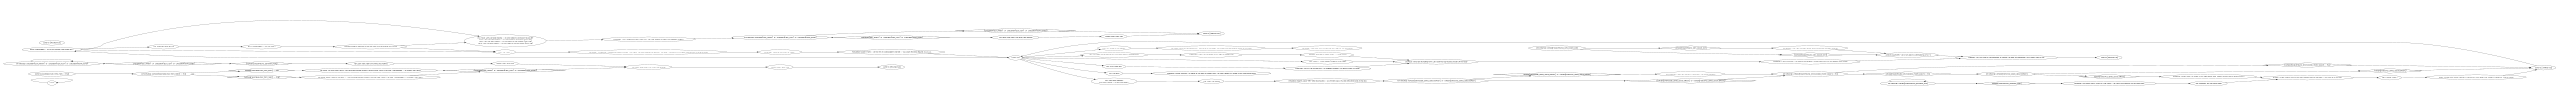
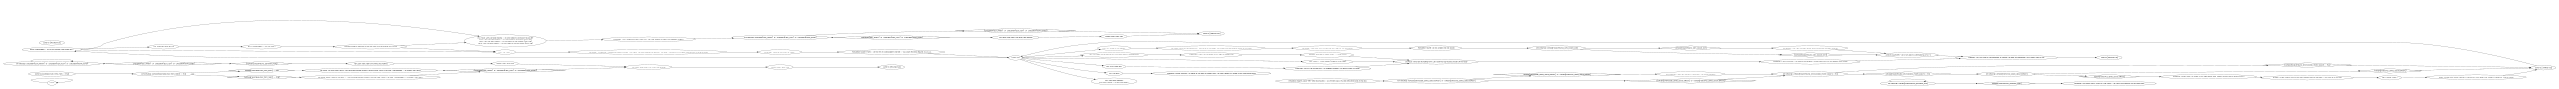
none -> (1436, 48)
(1212, 81) -> none
(2209, 84) -> none
